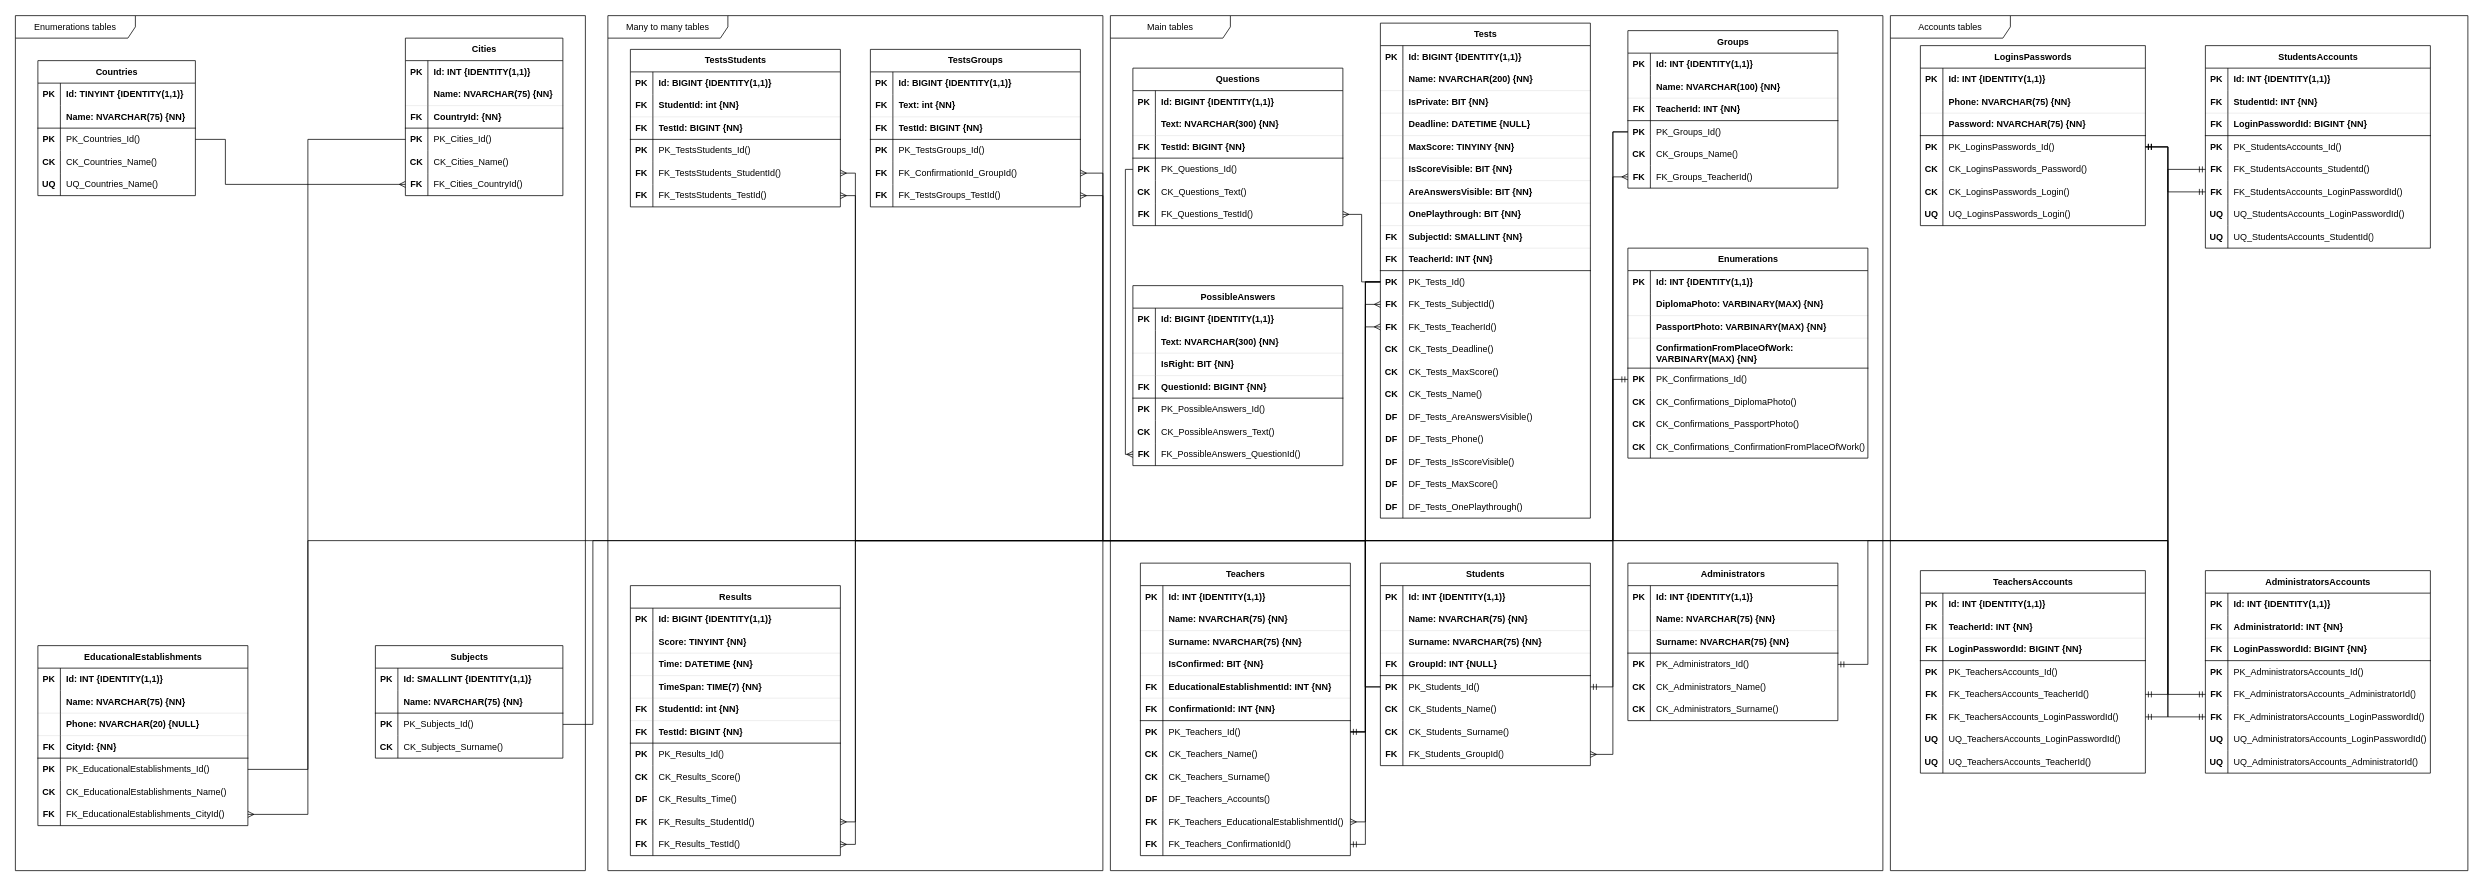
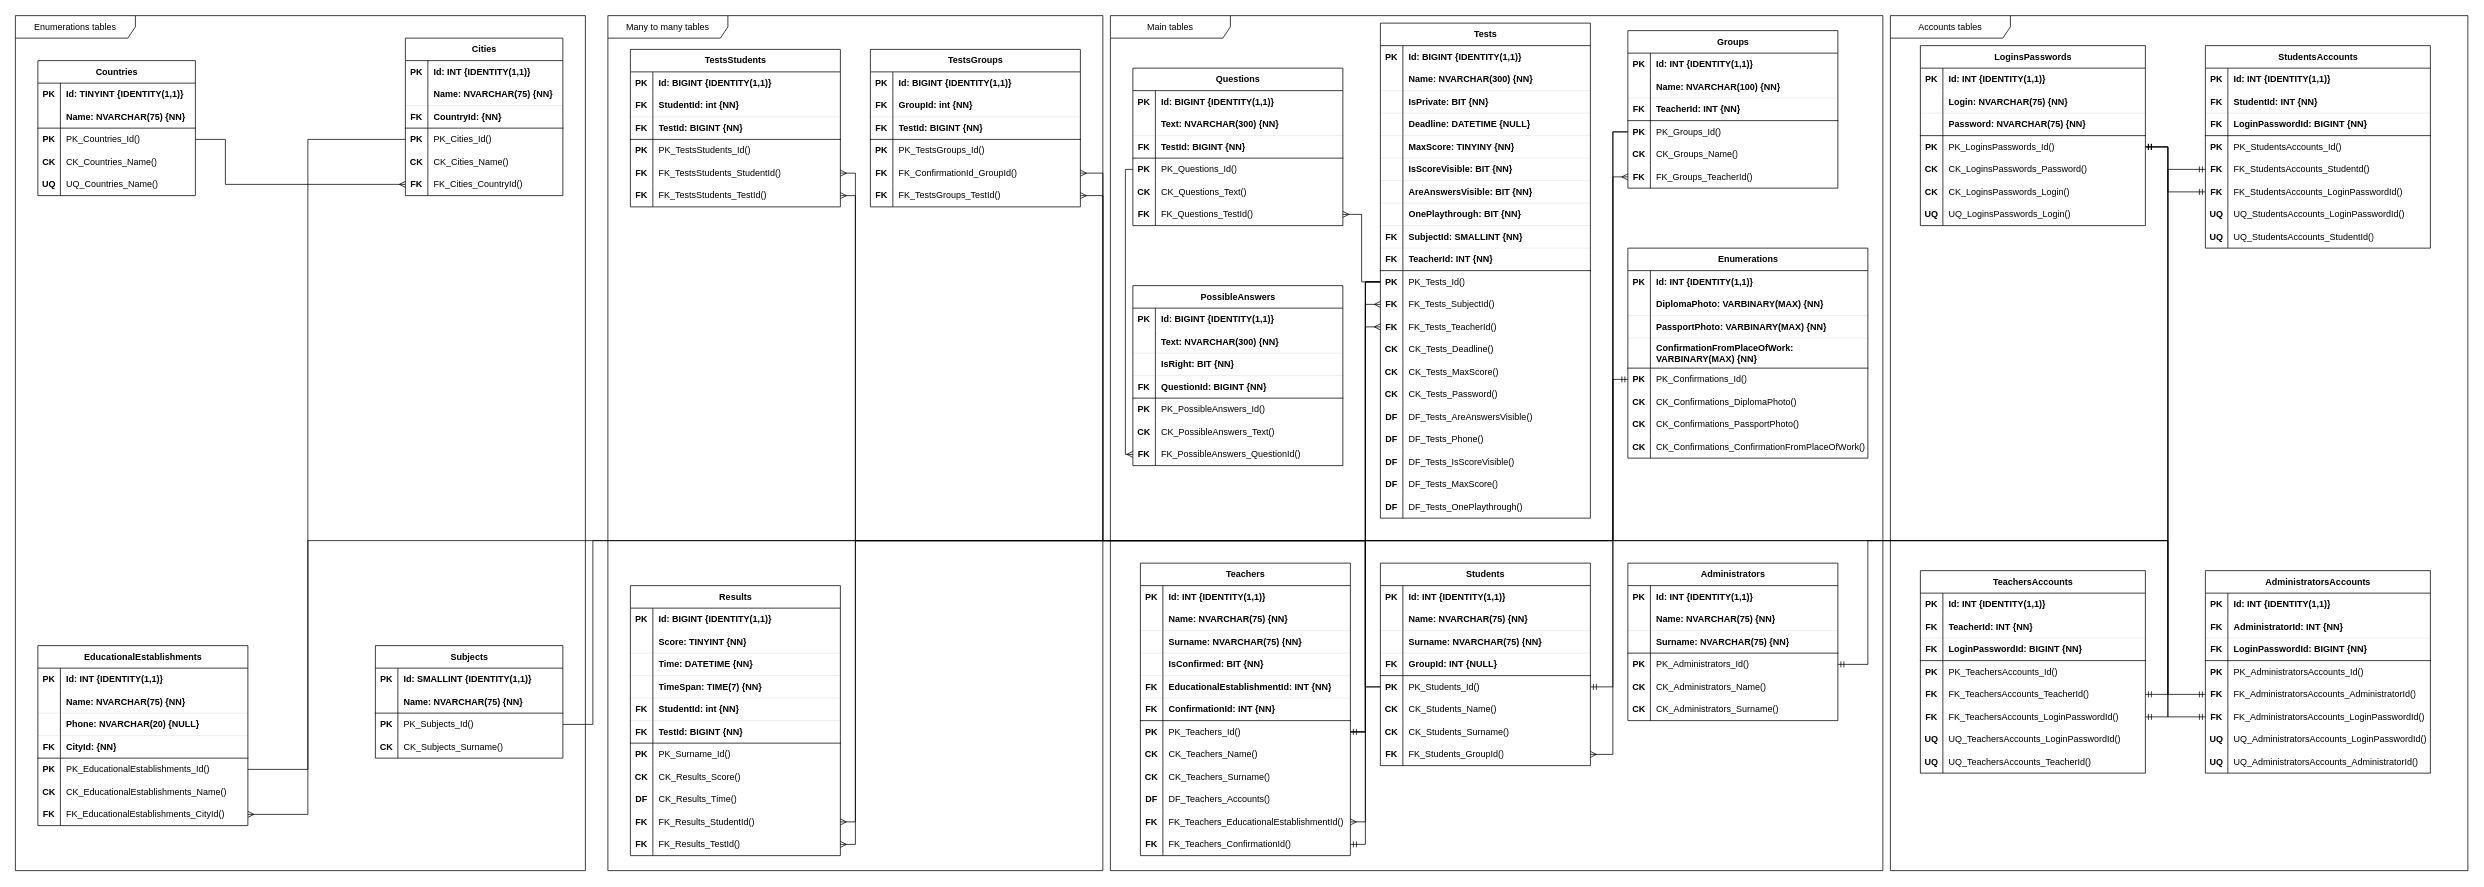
(1466, 79) -> (1466, 79)
(2006, 102) -> (2005, 102)
(929, 105) -> (937, 105)
(1447, 394) -> (1457, 394)
(696, 754) -> (697, 754)
